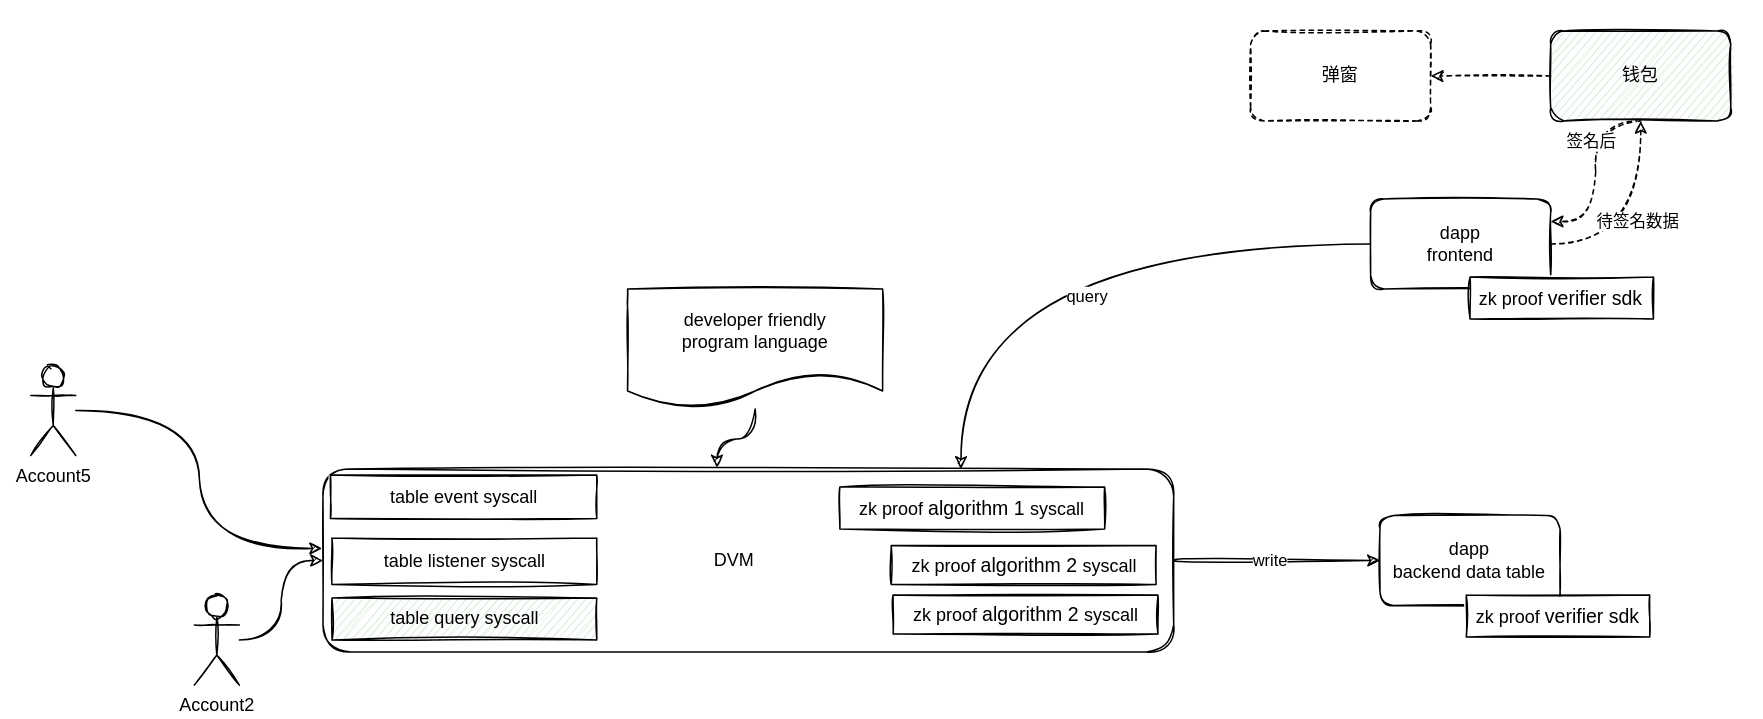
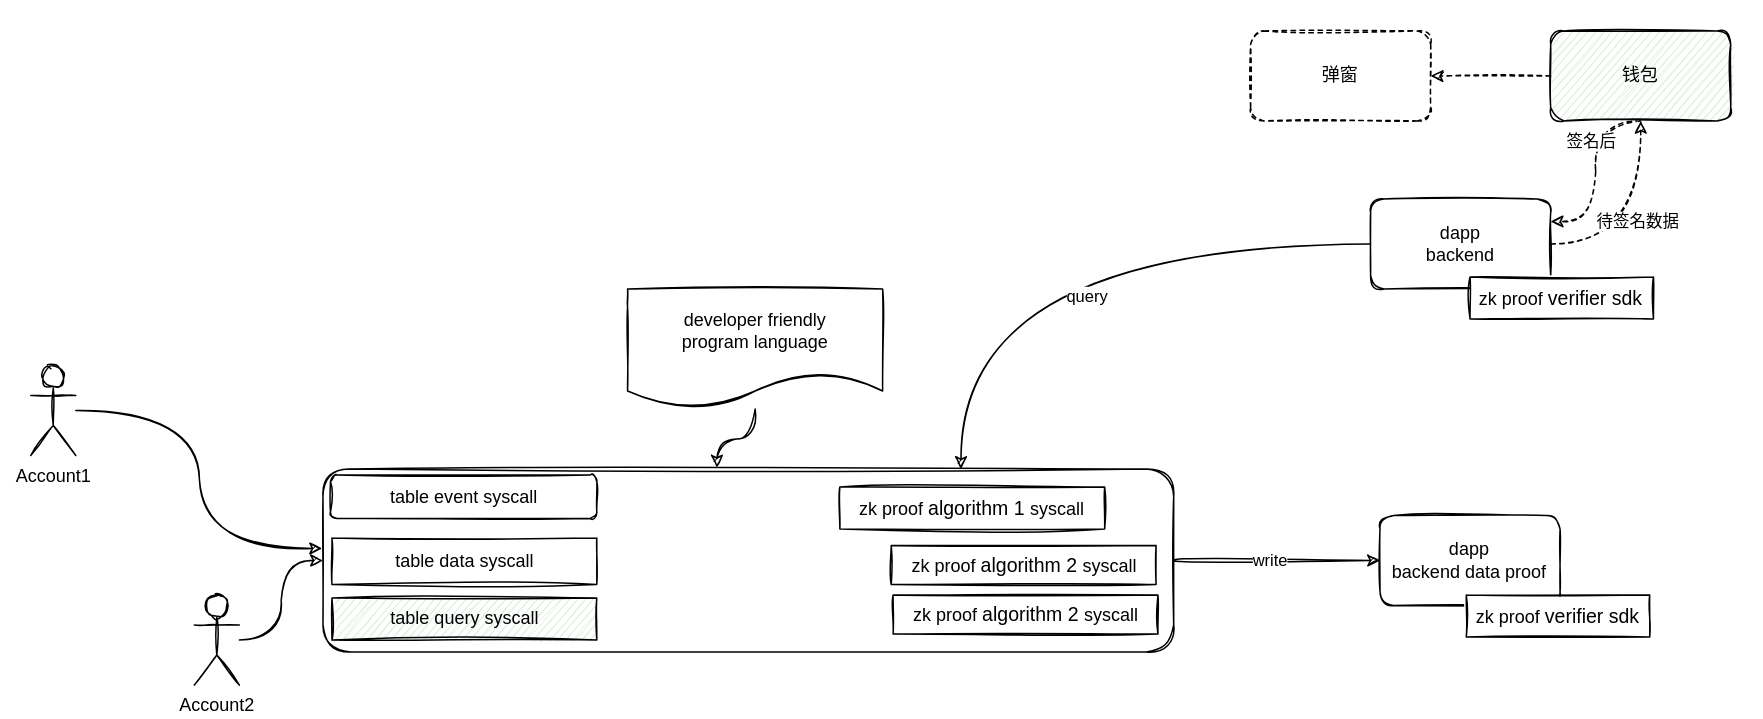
(1460, 244) -> (1460, 244)
(54, 477) -> (54, 477)
(464, 497) -> (464, 497)
(734, 560) -> none
(1469, 560) -> (1469, 560)
(465, 562) -> (465, 562)
